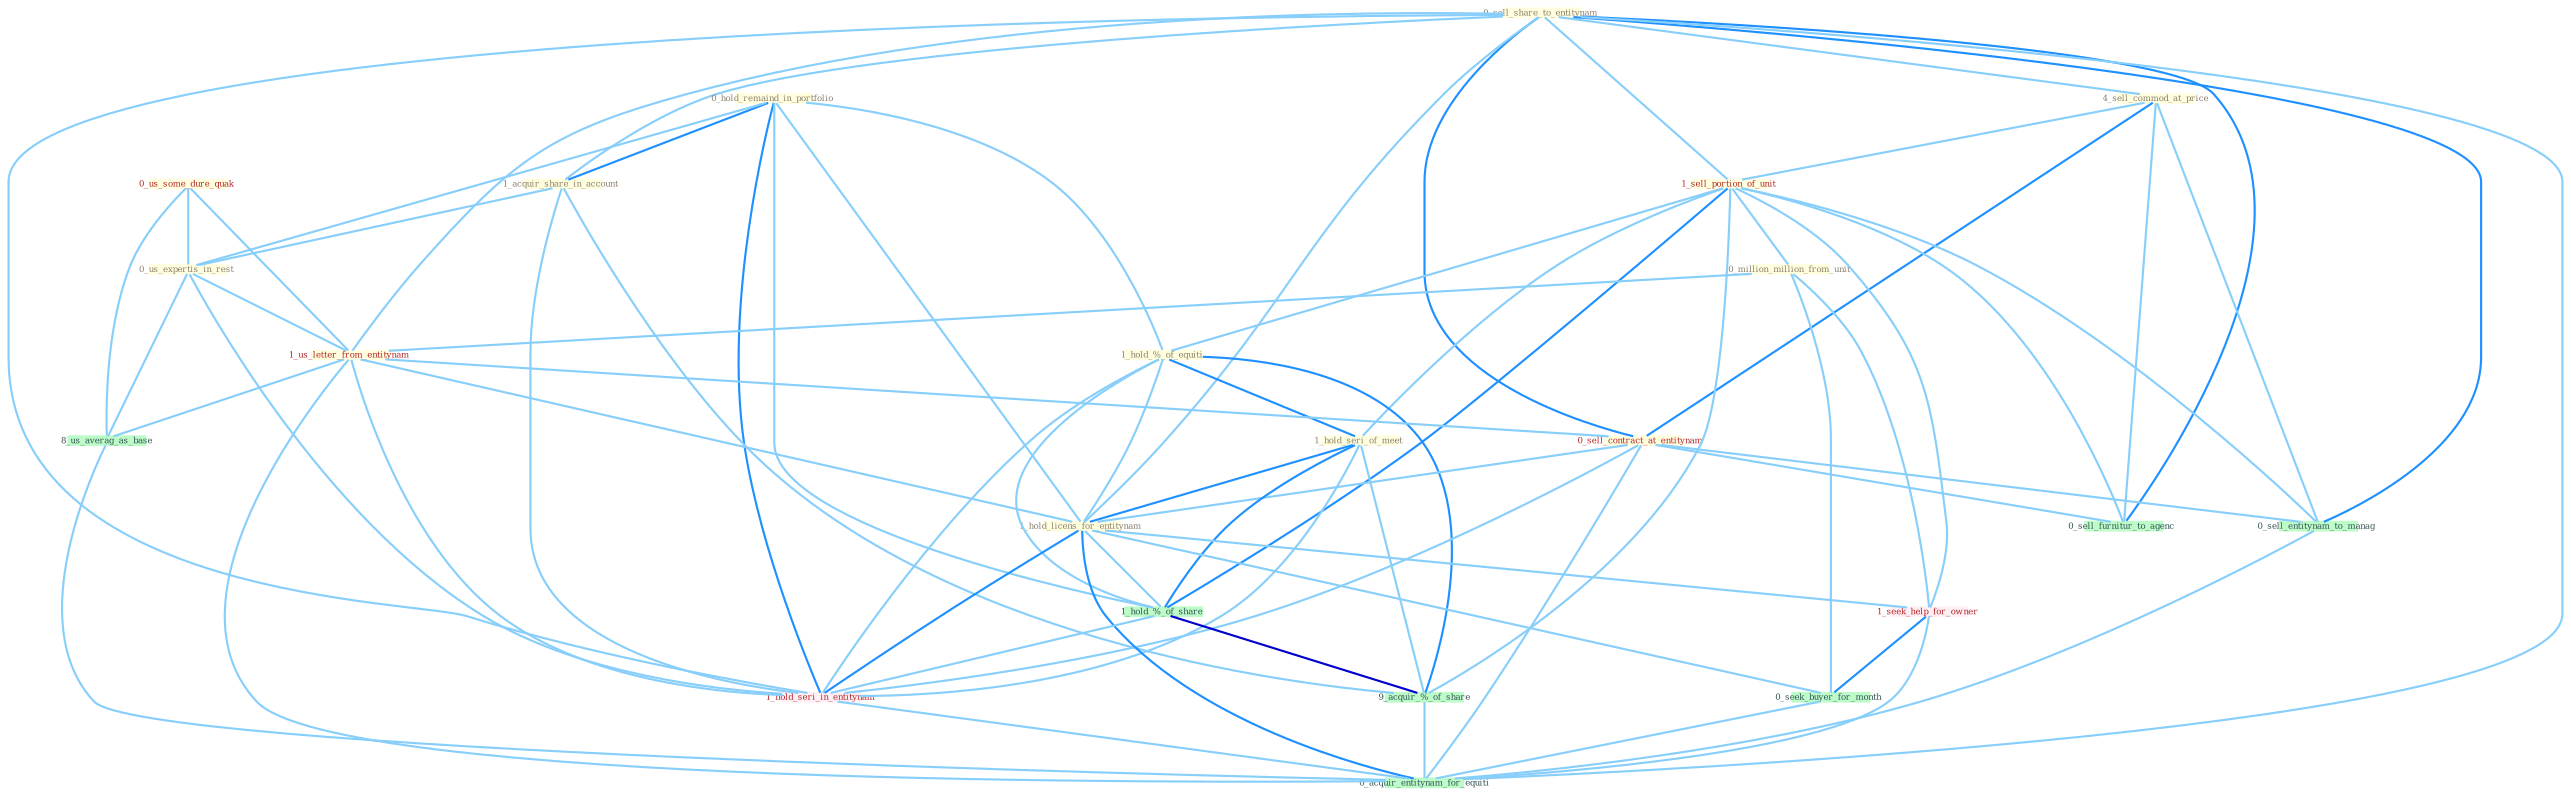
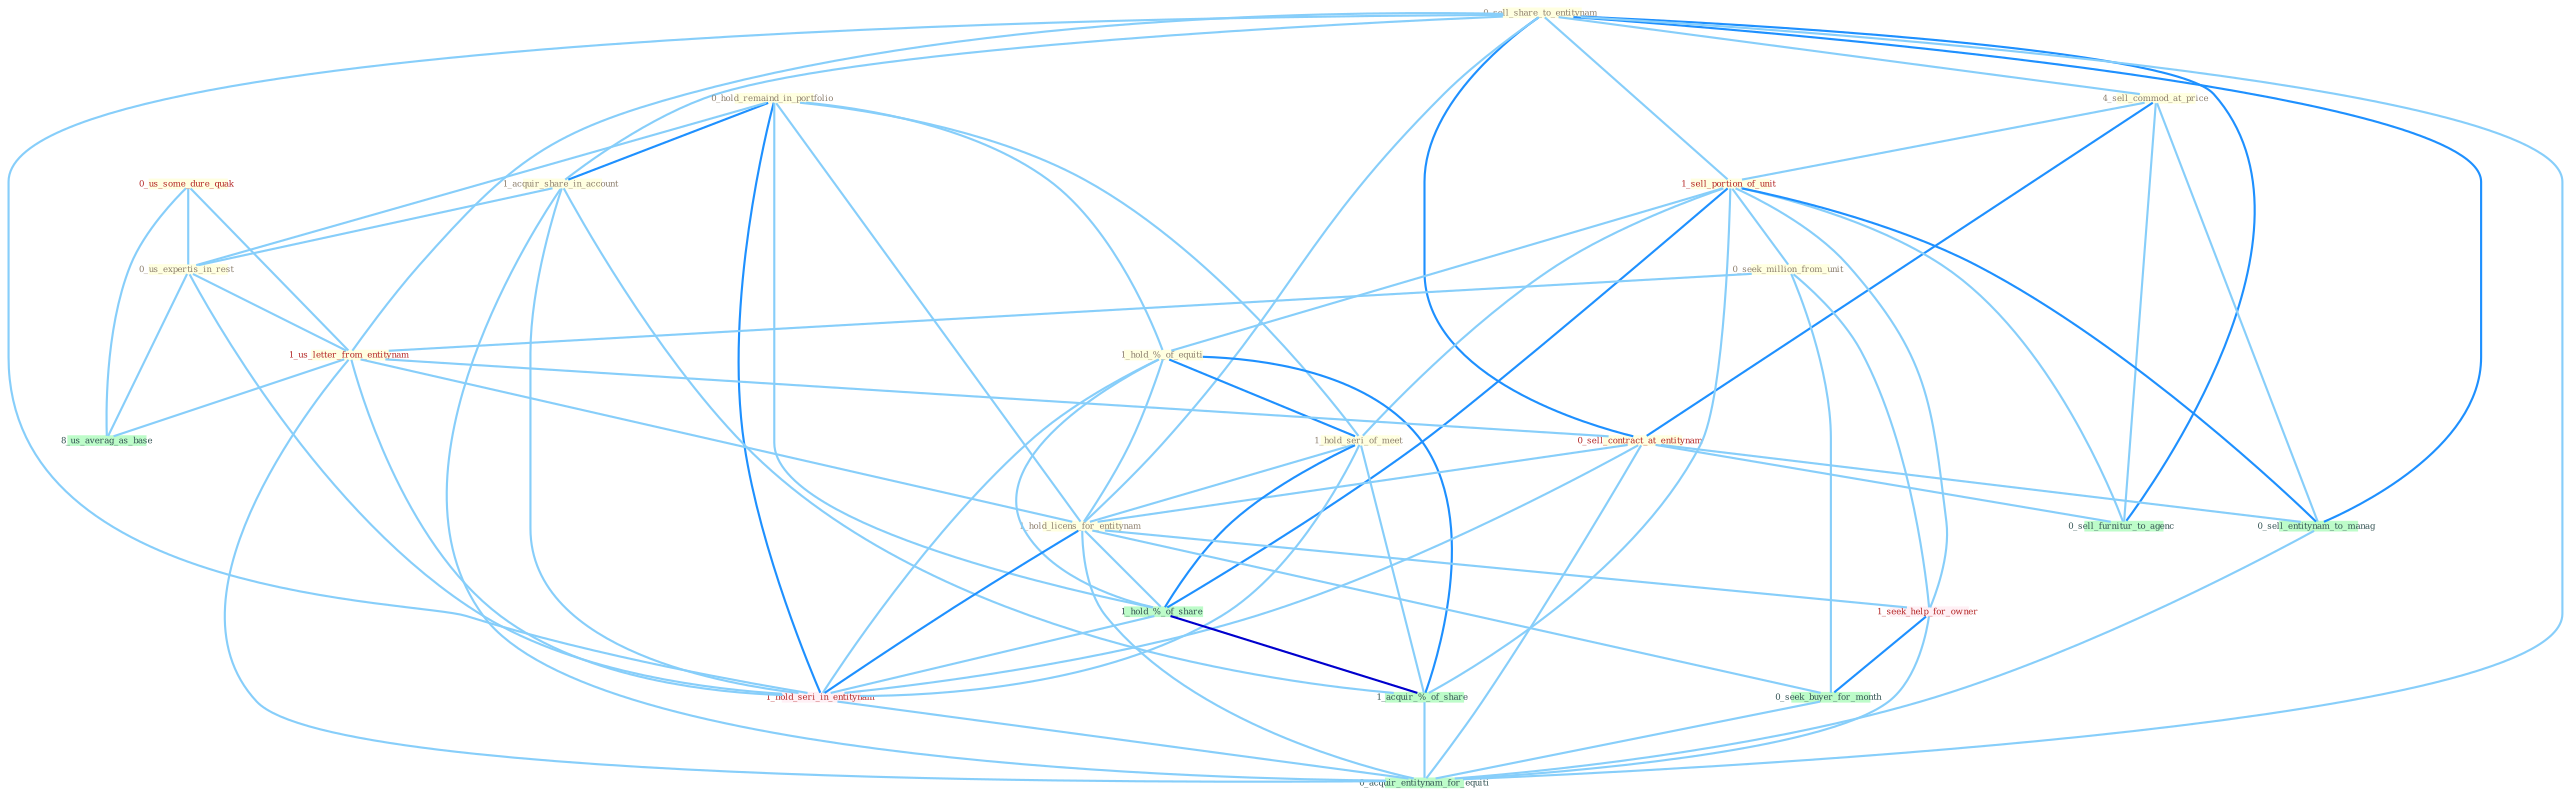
none -> (1119, 201)
(1790, 270) -> (1790, 270)
(2054, 311) -> (2054, 311)
(1221, 483) -> (1221, 483)
(1424, 697) -> (1424, 697)
(1207, 699) -> (1207, 699)
(290, 734) -> (695, 715)
